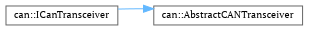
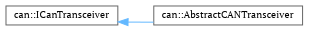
(131, 9) -> (141, 22)
